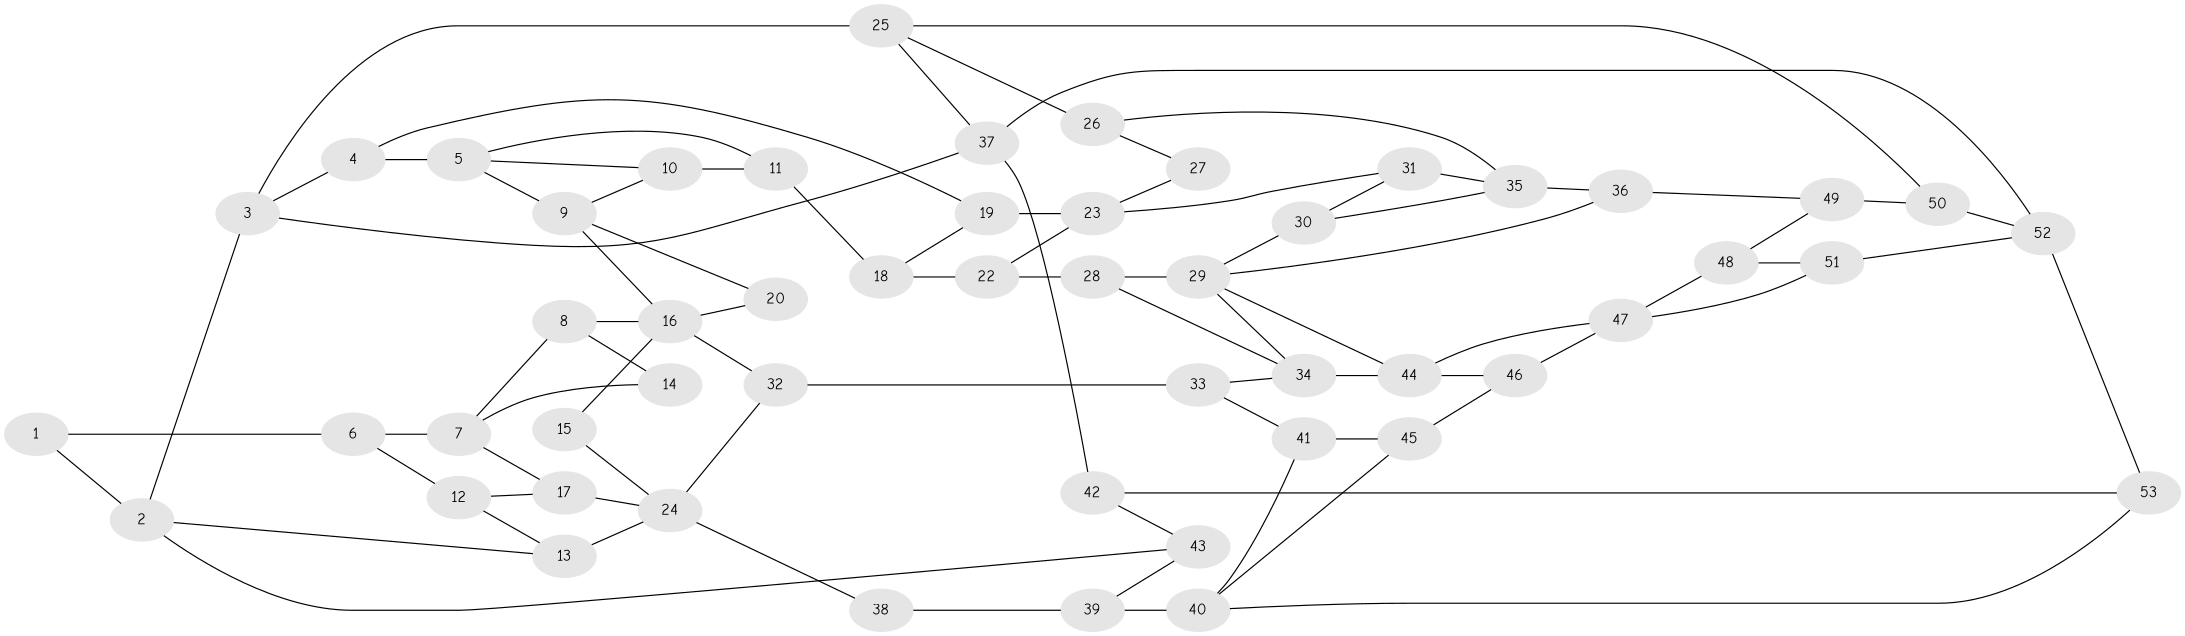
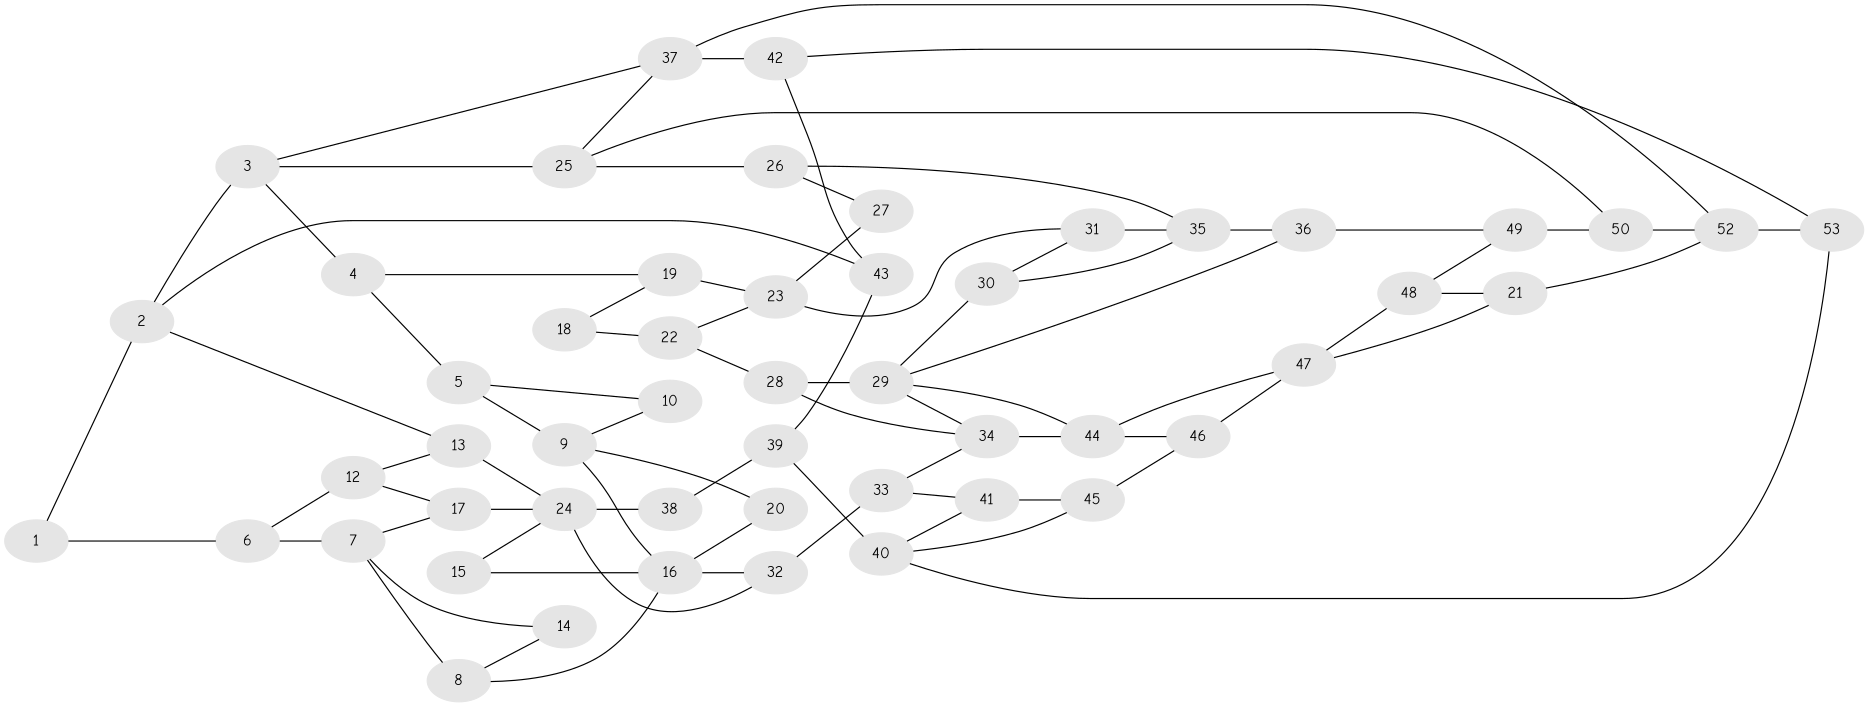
(776, 169) -> none
(1832, 263) -> (1515, 293)
